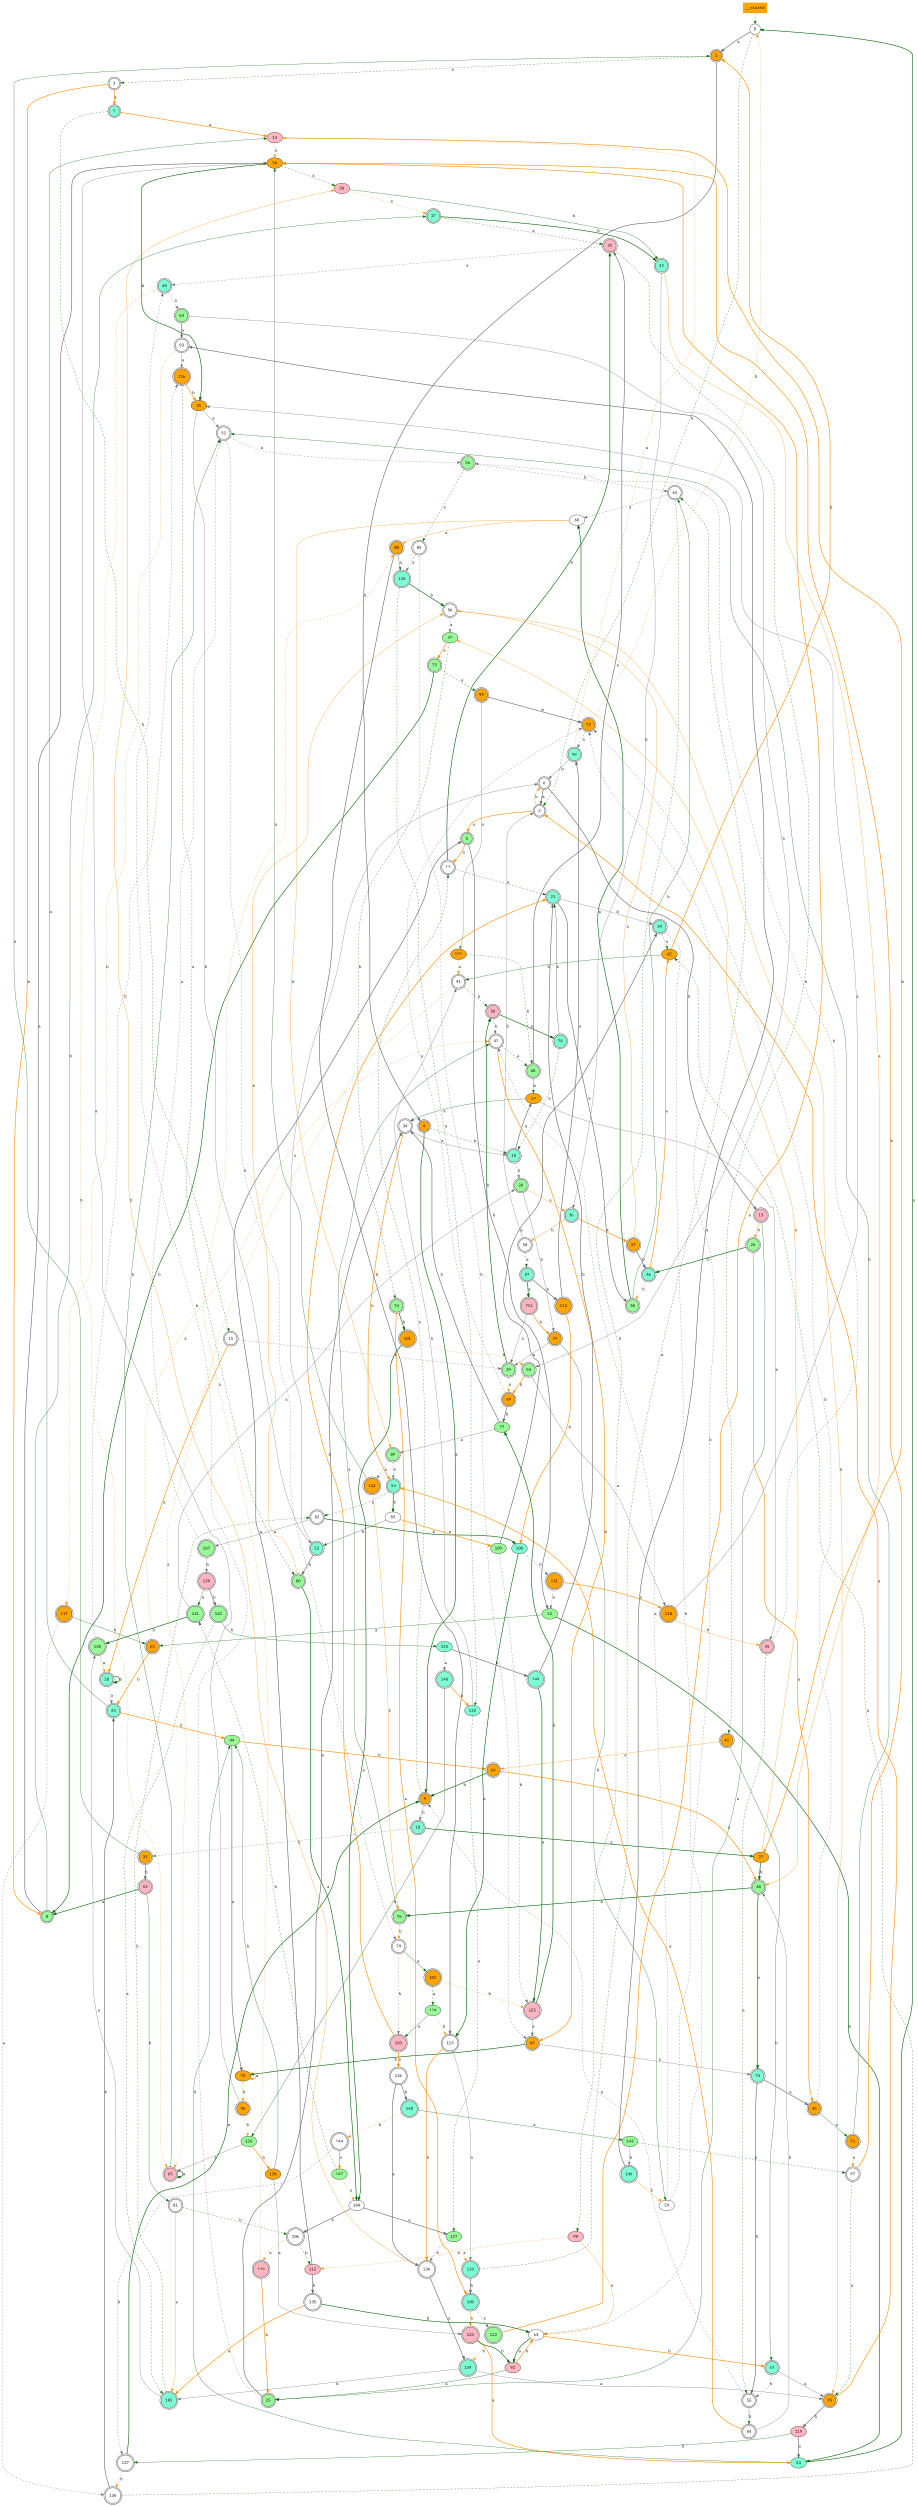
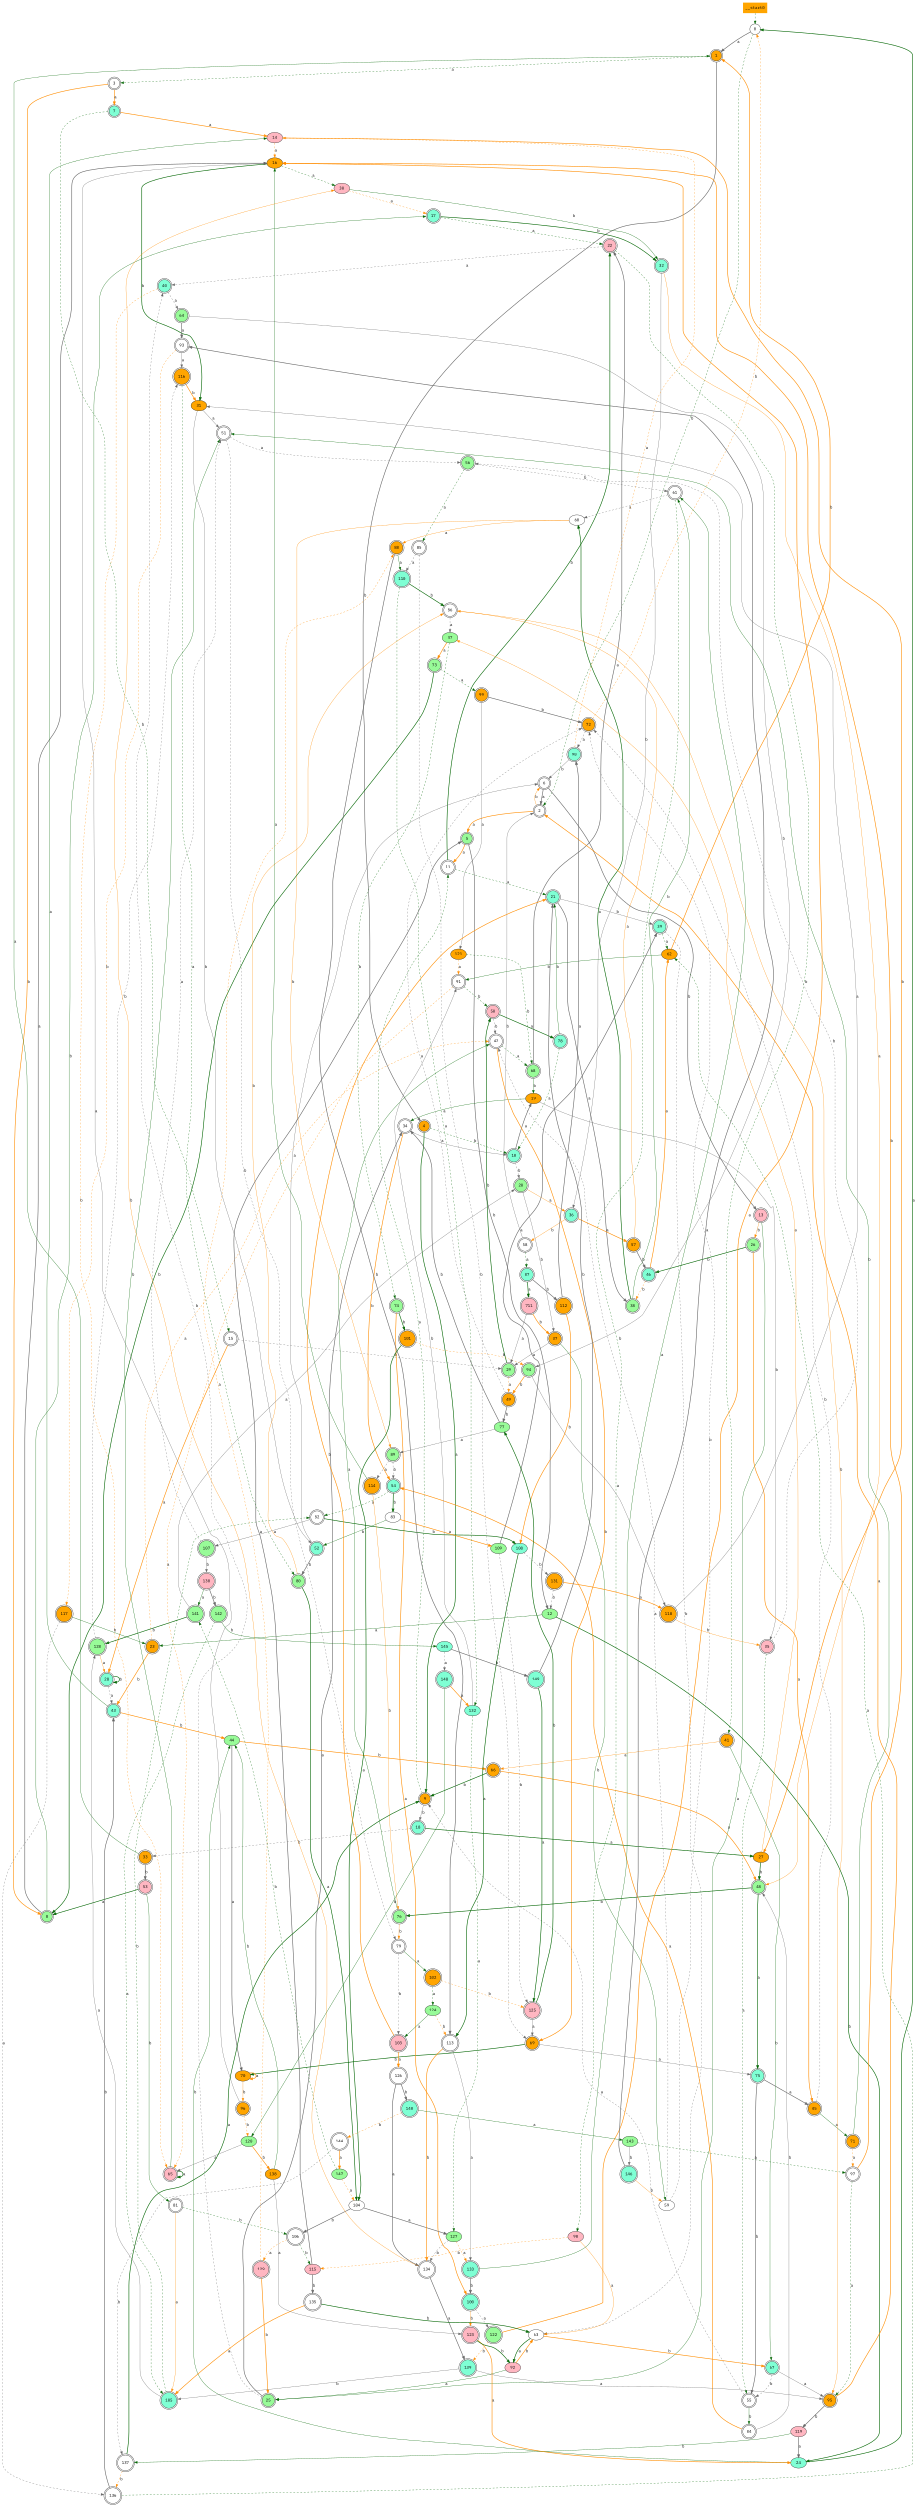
(646, 1420) -> (646, 1420)
